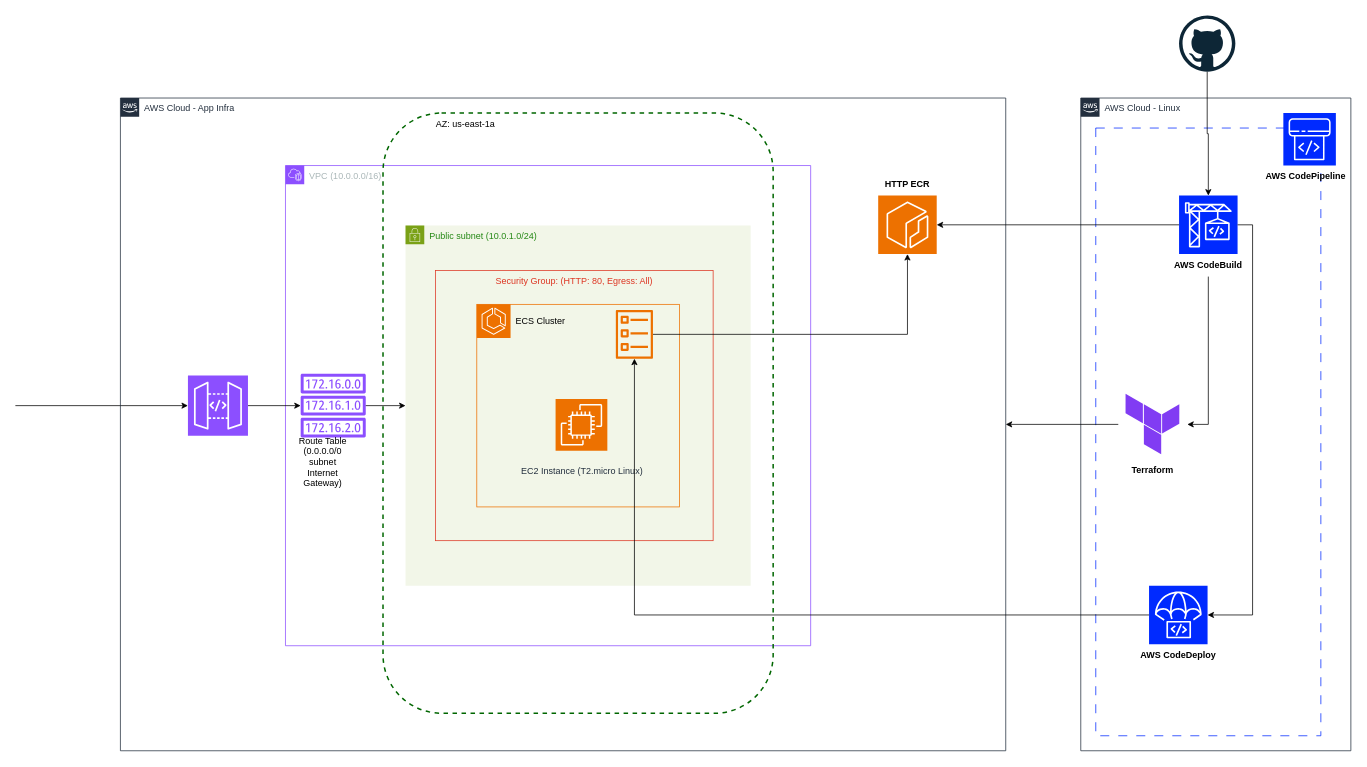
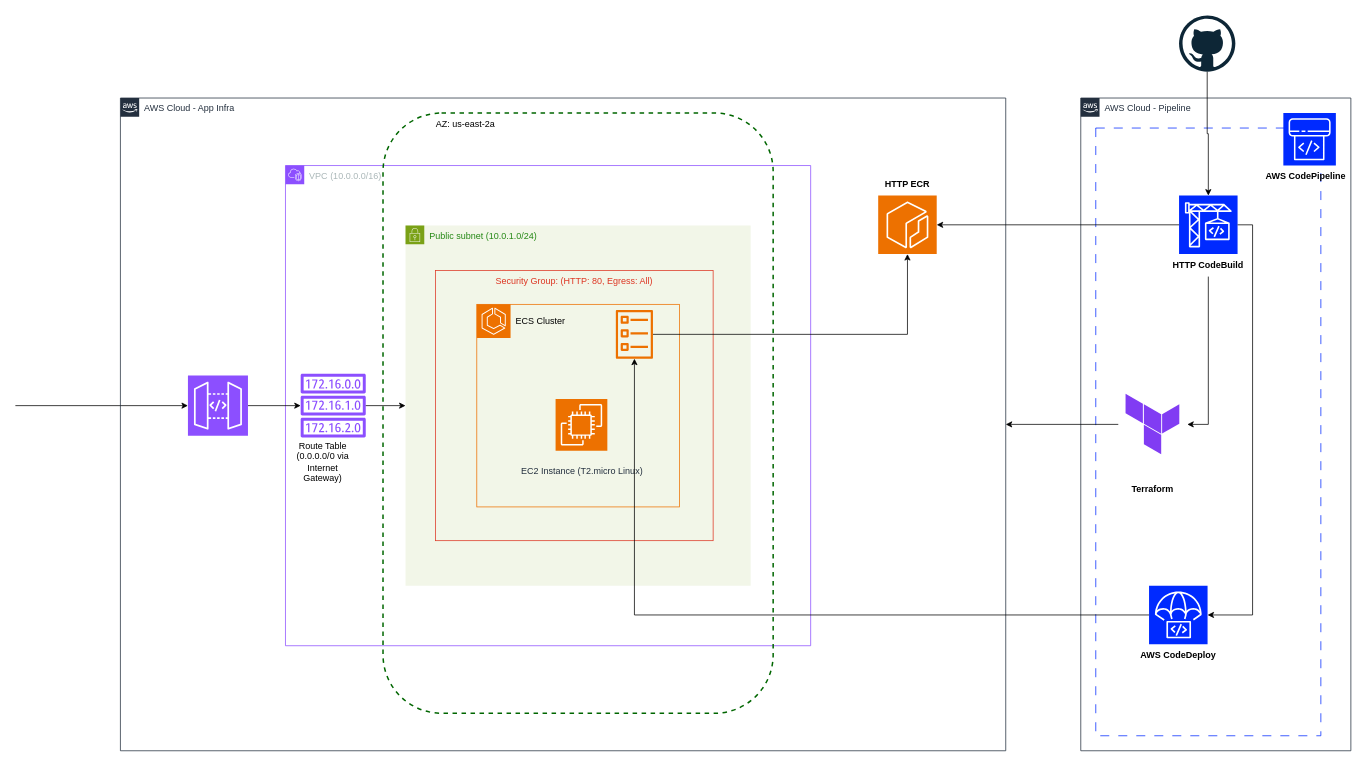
(1141, 109) -> (1147, 109)
(465, 124) -> (465, 124)
(1208, 265) -> (1208, 265)
(323, 462) -> (323, 462)
(1152, 470) -> (1152, 489)
